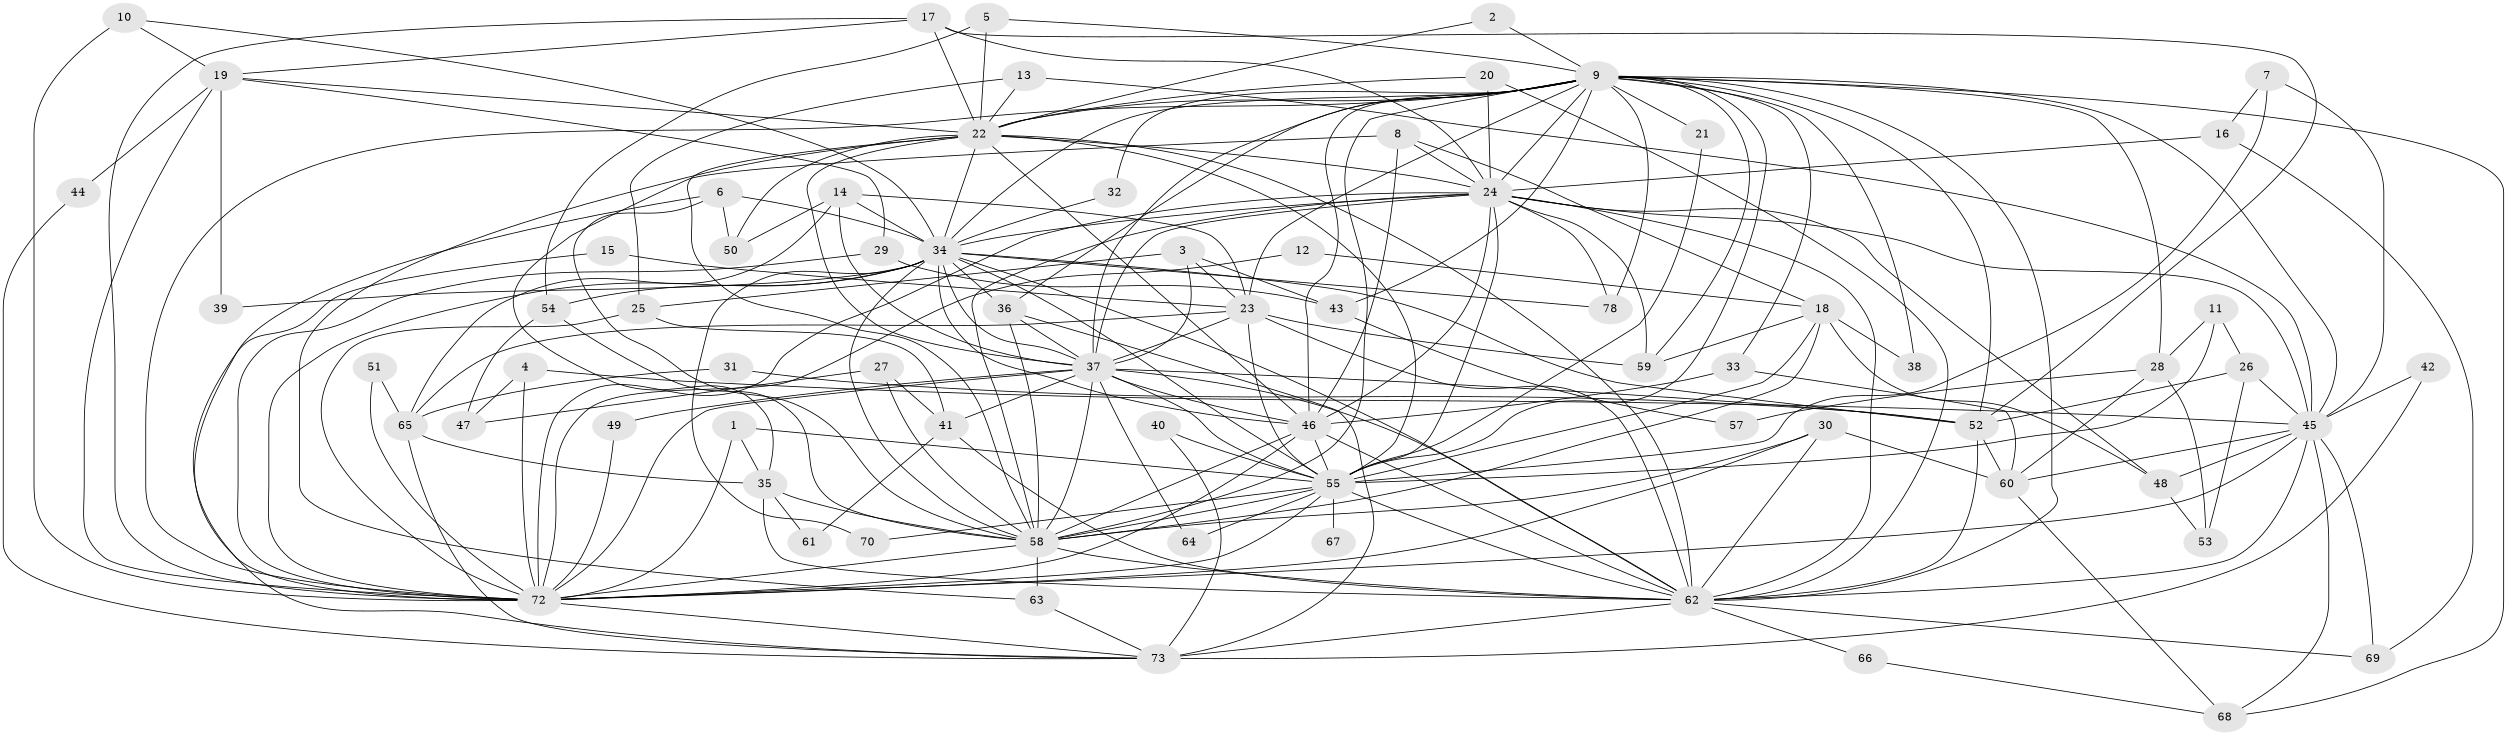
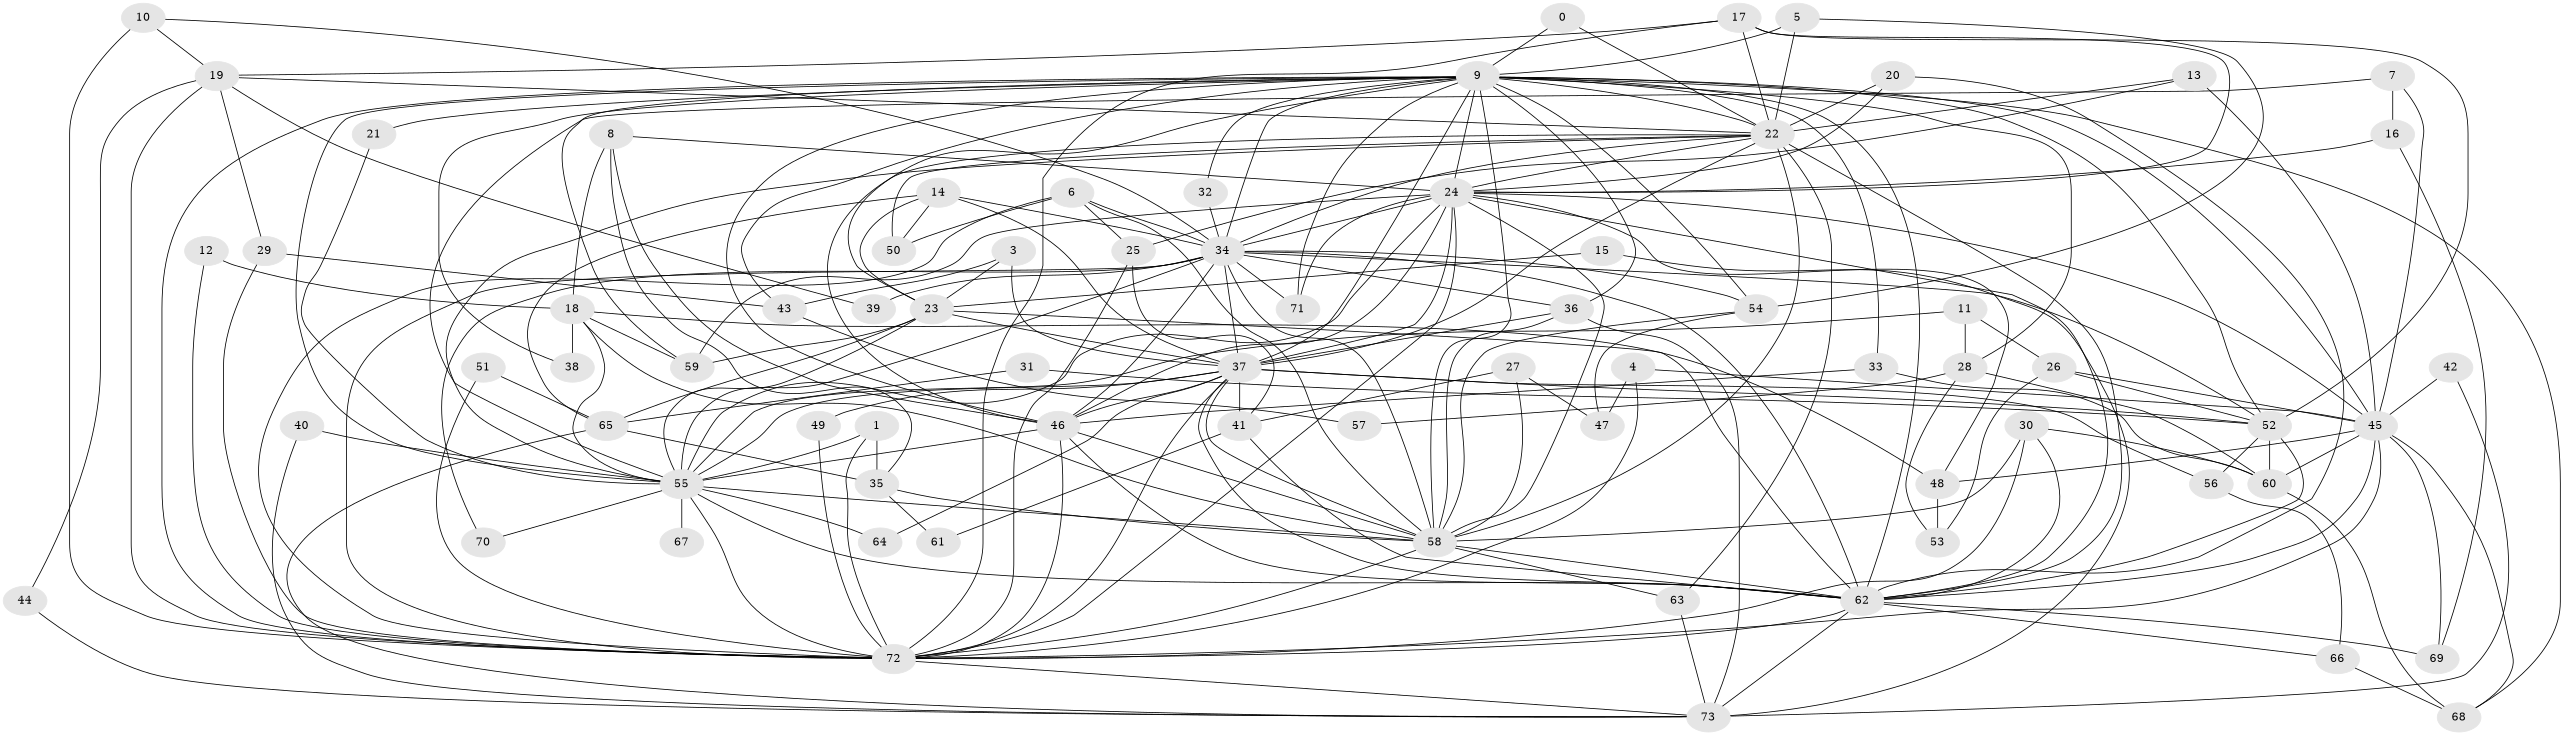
(1493, 18) -> (1563, 18)
none -> (1626, 170)
(923, 279) -> (1095, 214)
(1611, 309) -> (1298, 309)
none -> (2211, 484)
(1193, 589) -> (1498, 647)
